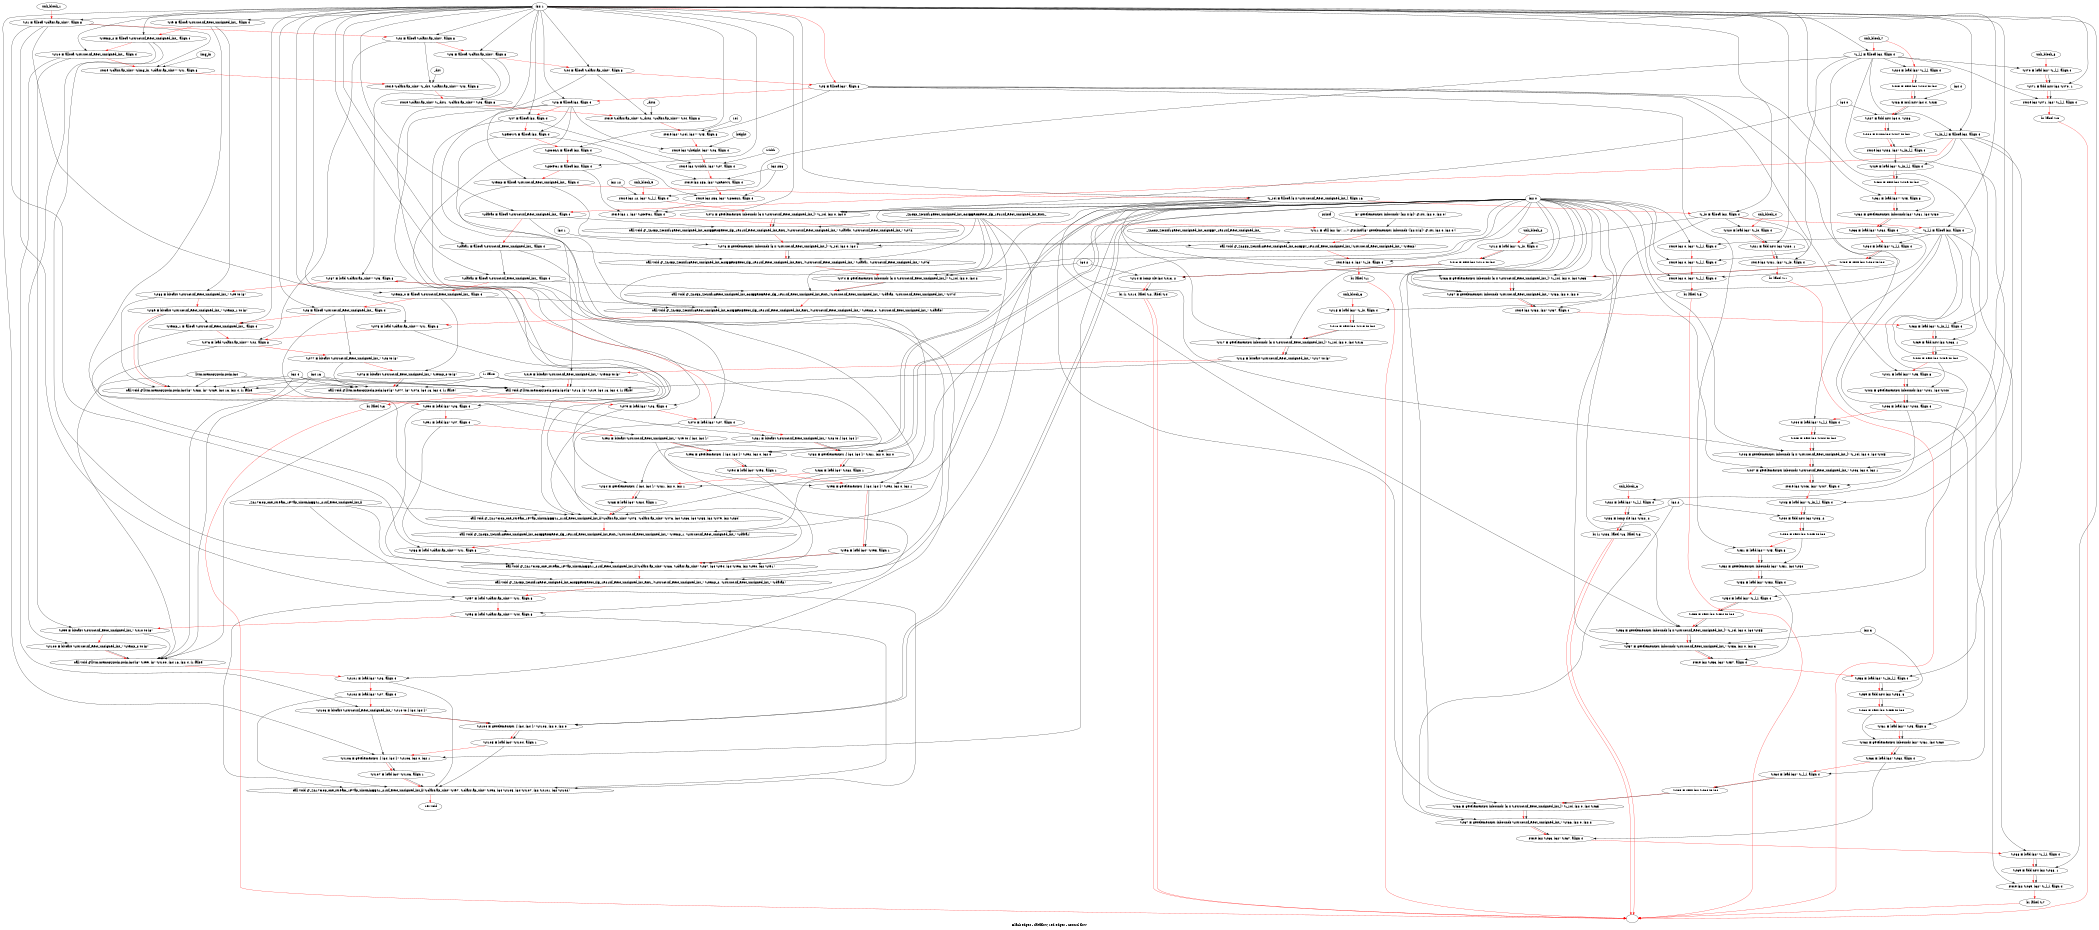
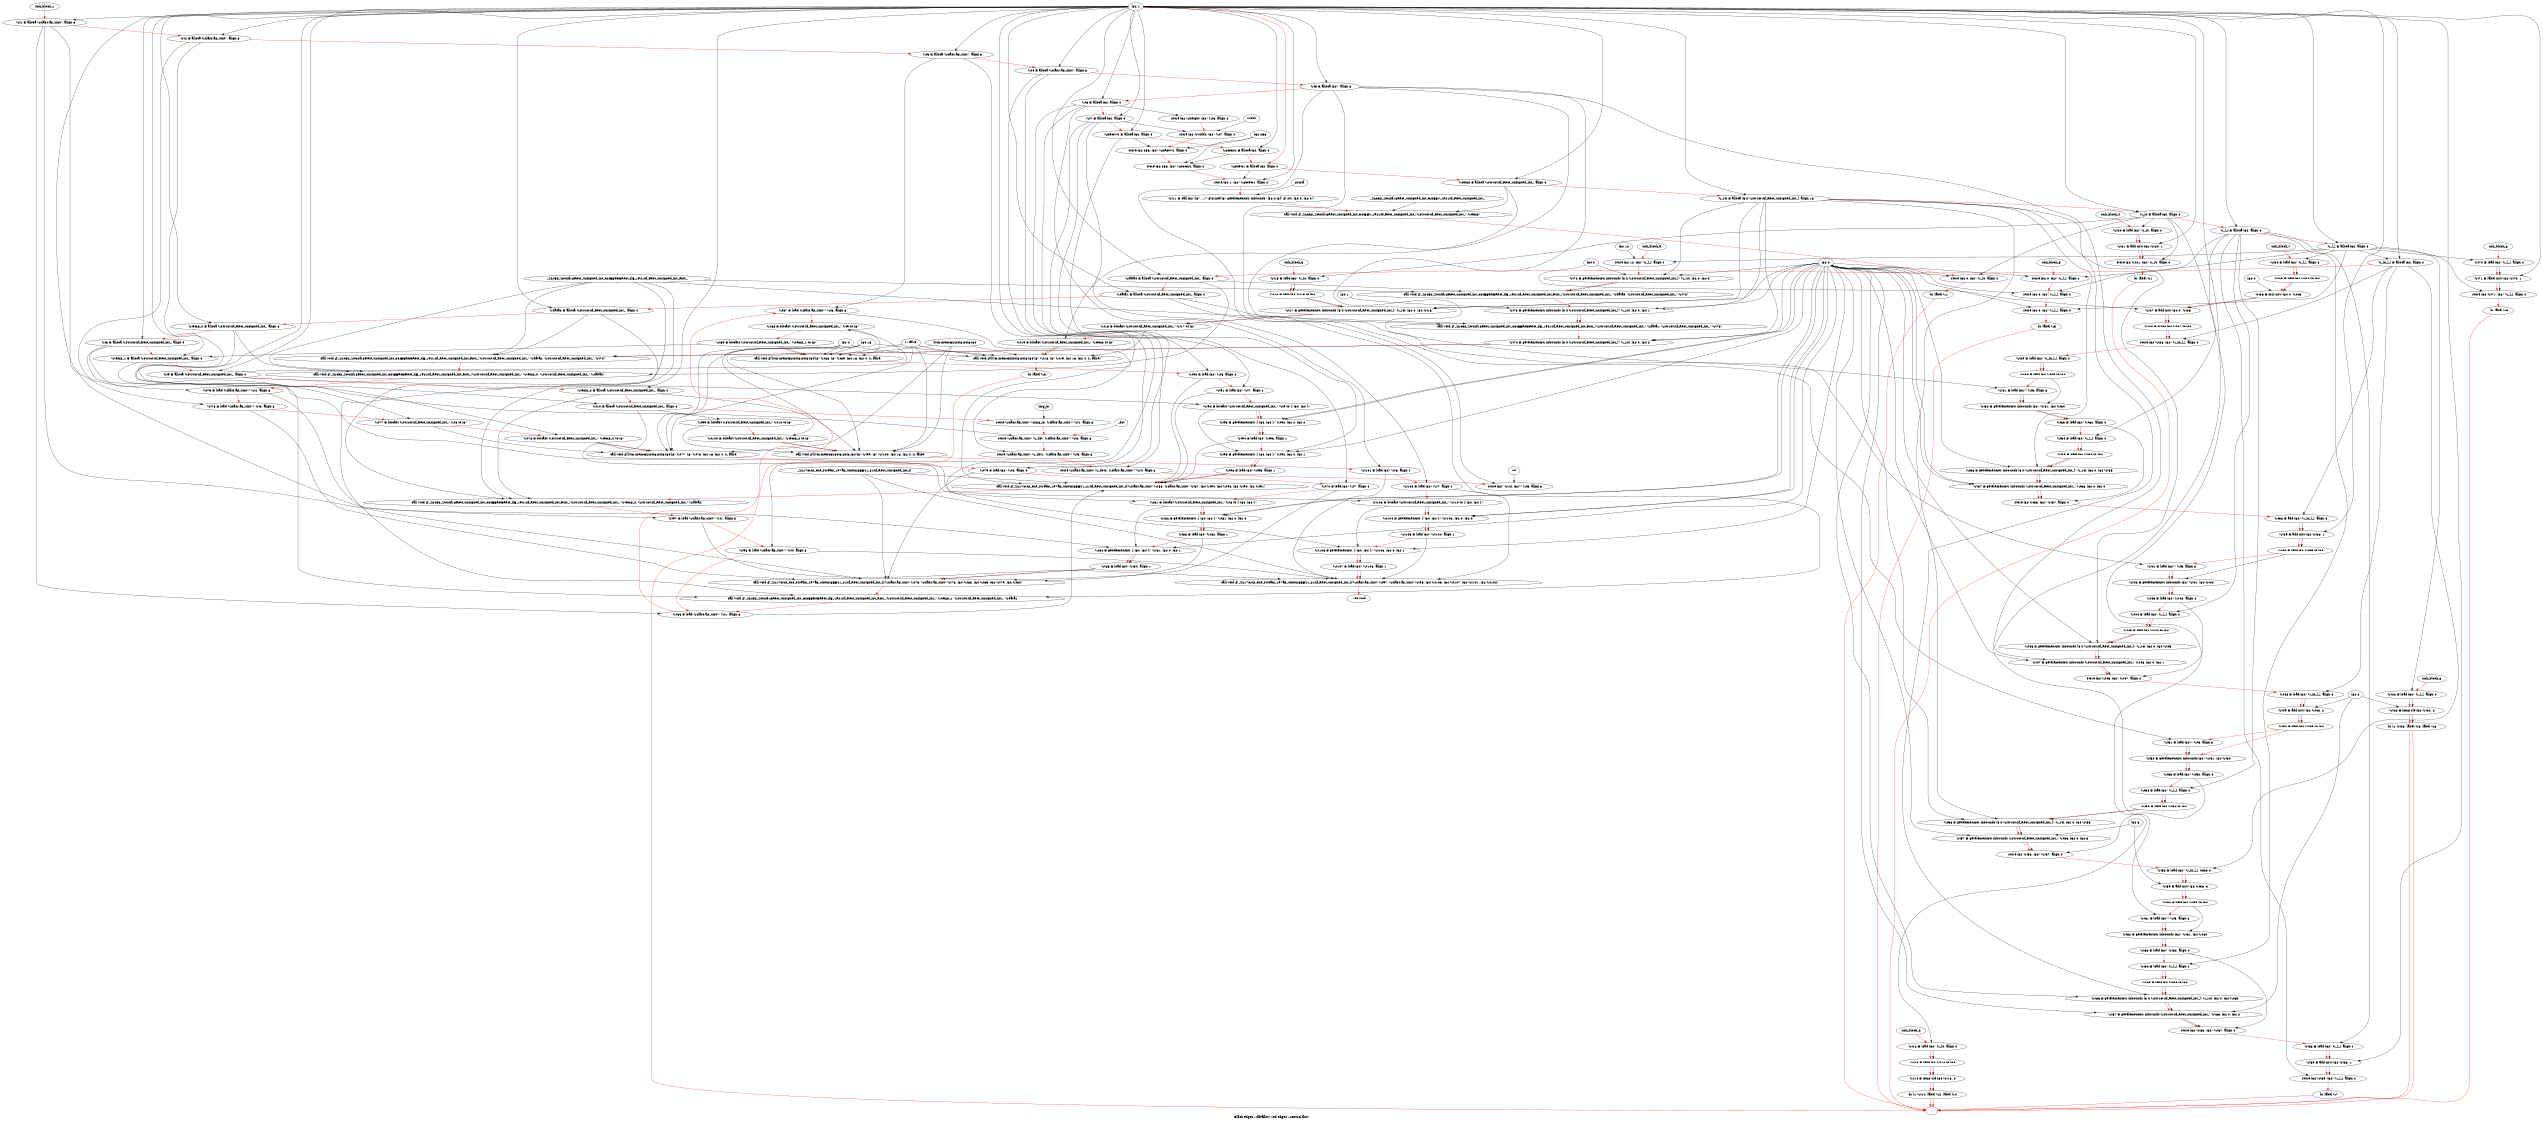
(722, 10) -> (1269, 14)
(186, 31) -> none
(1874, 46) -> (2304, 240)
(756, 64) -> (1282, 28)
(435, 78) -> (1096, 431)
(2049, 87) -> (2498, 279)
(651, 103) -> none
(559, 122) -> (1144, 71)
(741, 135) -> none
(1887, 135) -> (2167, 327)
(694, 142) -> none
(1945, 155) -> none
(1895, 157) -> (2106, 351)
(684, 206) -> (1206, 174)
(1400, 215) -> none
none -> (2059, 239)
(502, 262) -> (877, 303)
(1084, 263) -> none
none -> (2051, 263)
none -> (1202, 319)
(558, 327) -> (807, 450)
(1934, 327) -> (2301, 519)
none -> (1054, 329)
(222, 334) -> (179, 366)
(1802, 519) -> (2300, 711)
(1799, 553) -> (2245, 742)
(308, 622) -> (702, 571)
(1881, 679) -> (2184, 871)
